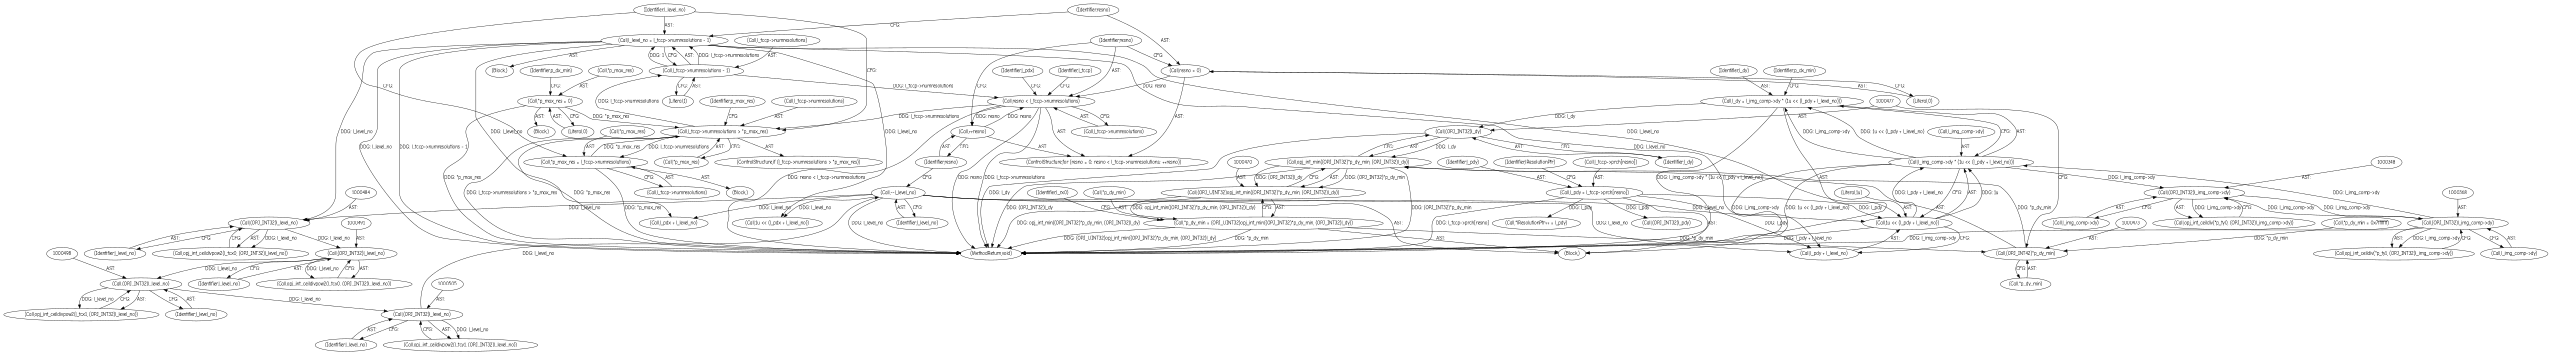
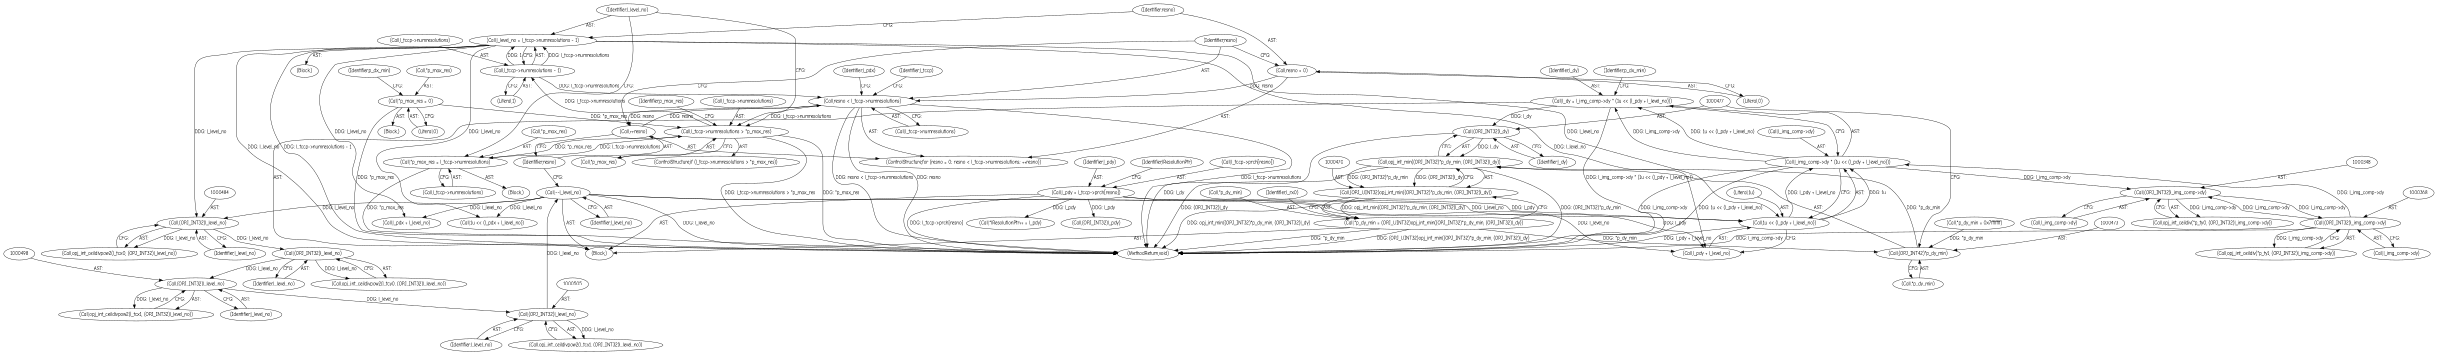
(356, 223) -> none
